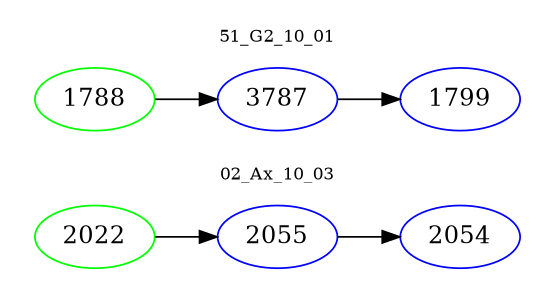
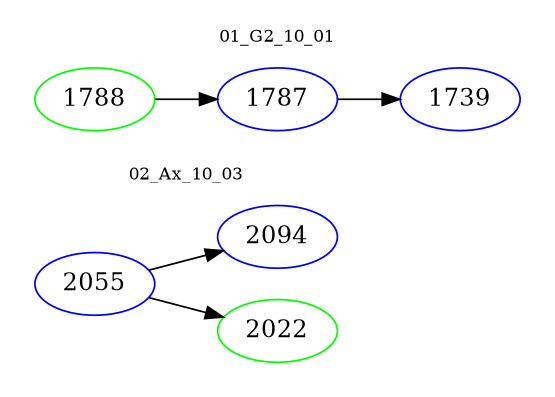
(278, 37) -> (278, 37)
(278, 99) -> (278, 99)
(460, 99) -> (460, 99)
(177, 237) -> (177, 305)
(460, 237) -> (278, 237)
